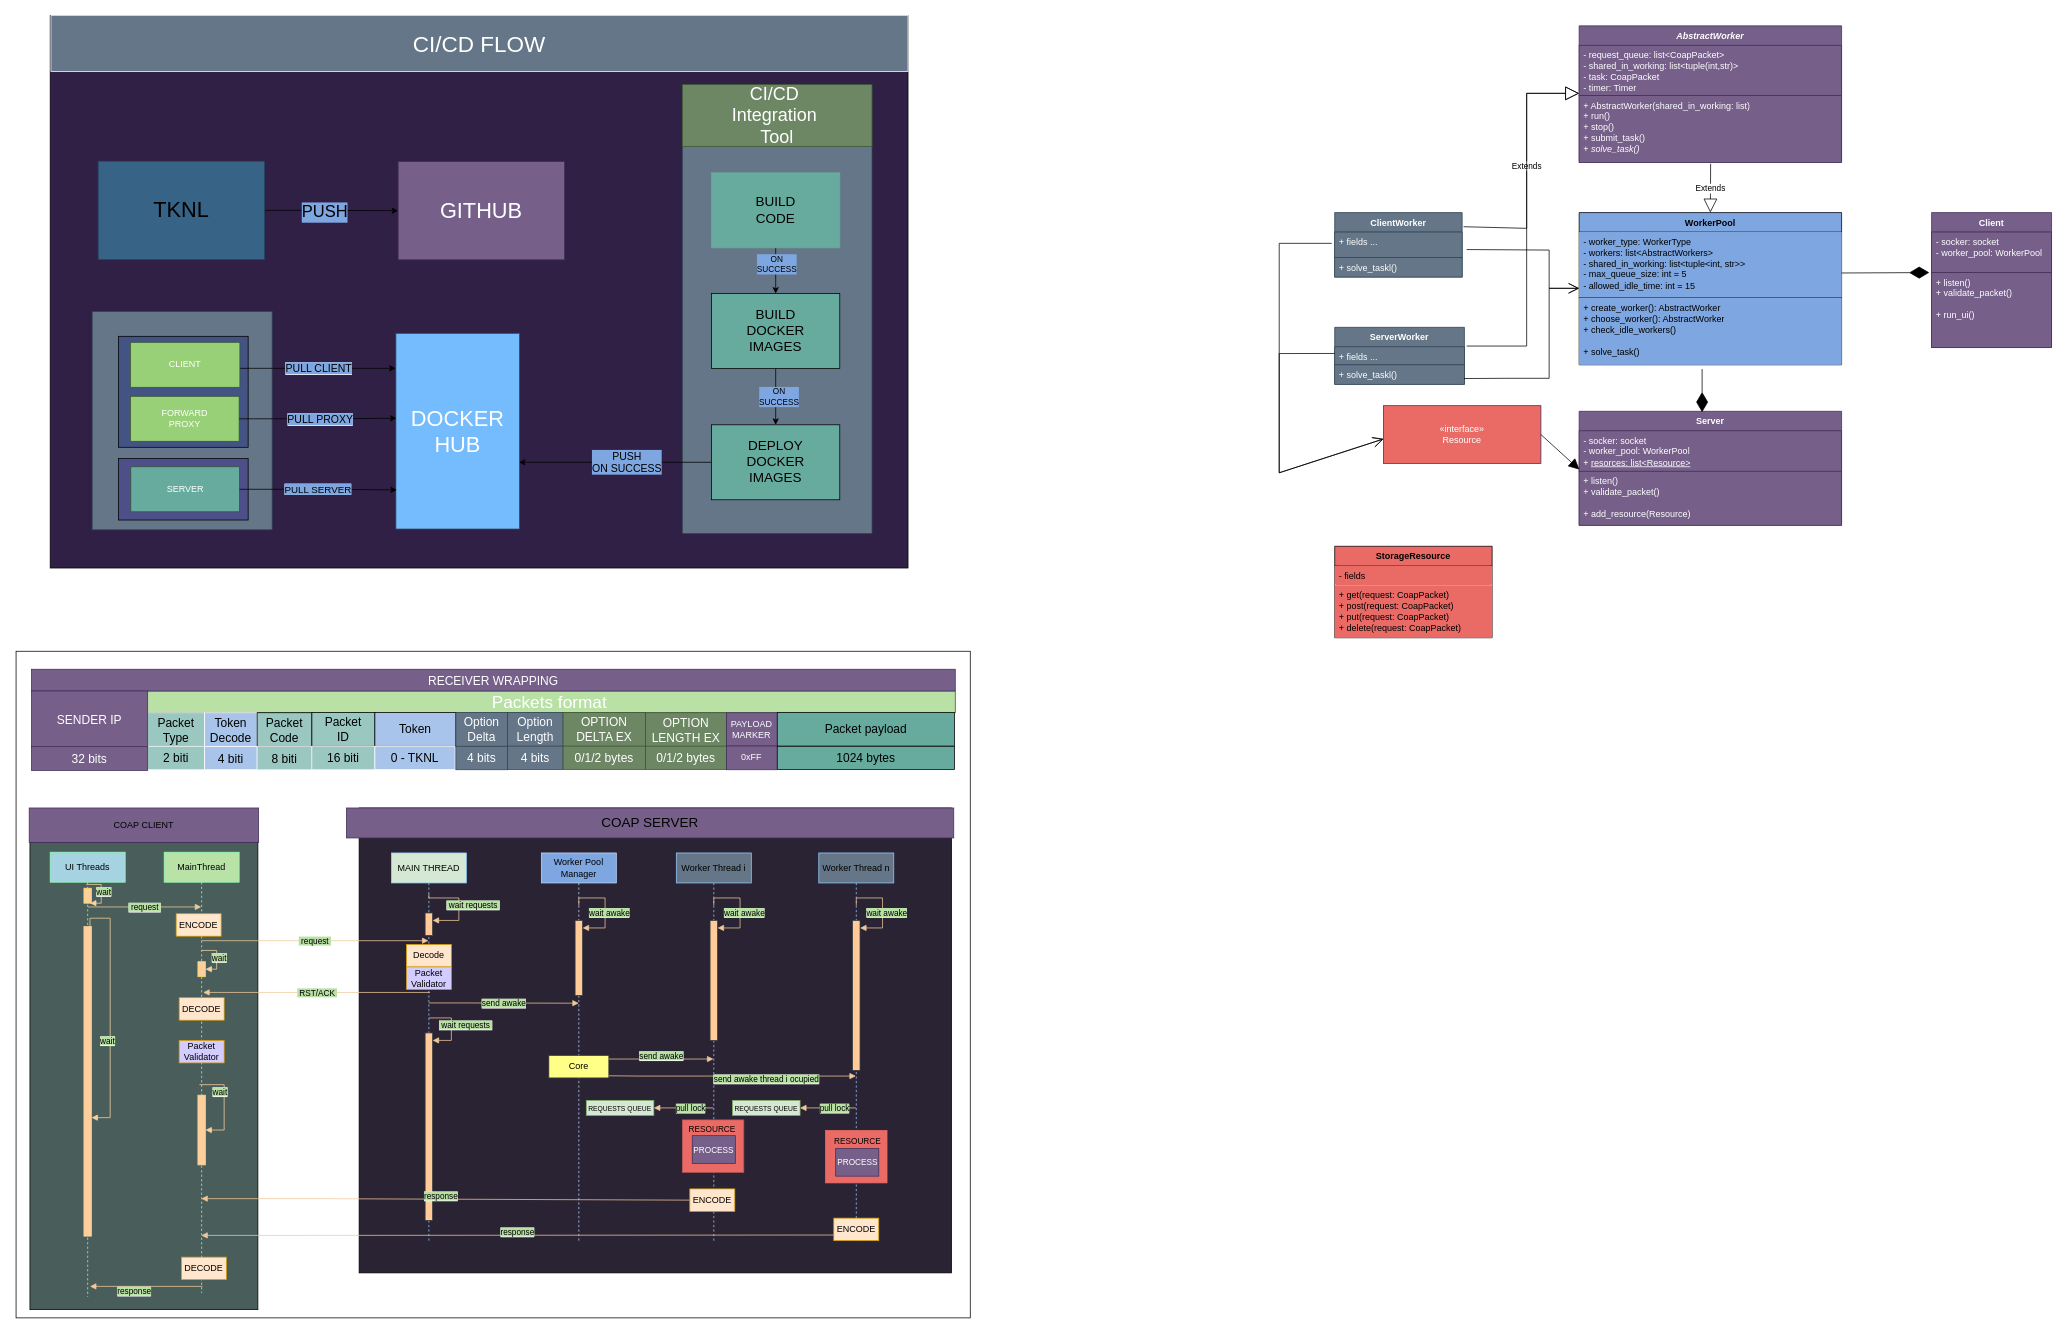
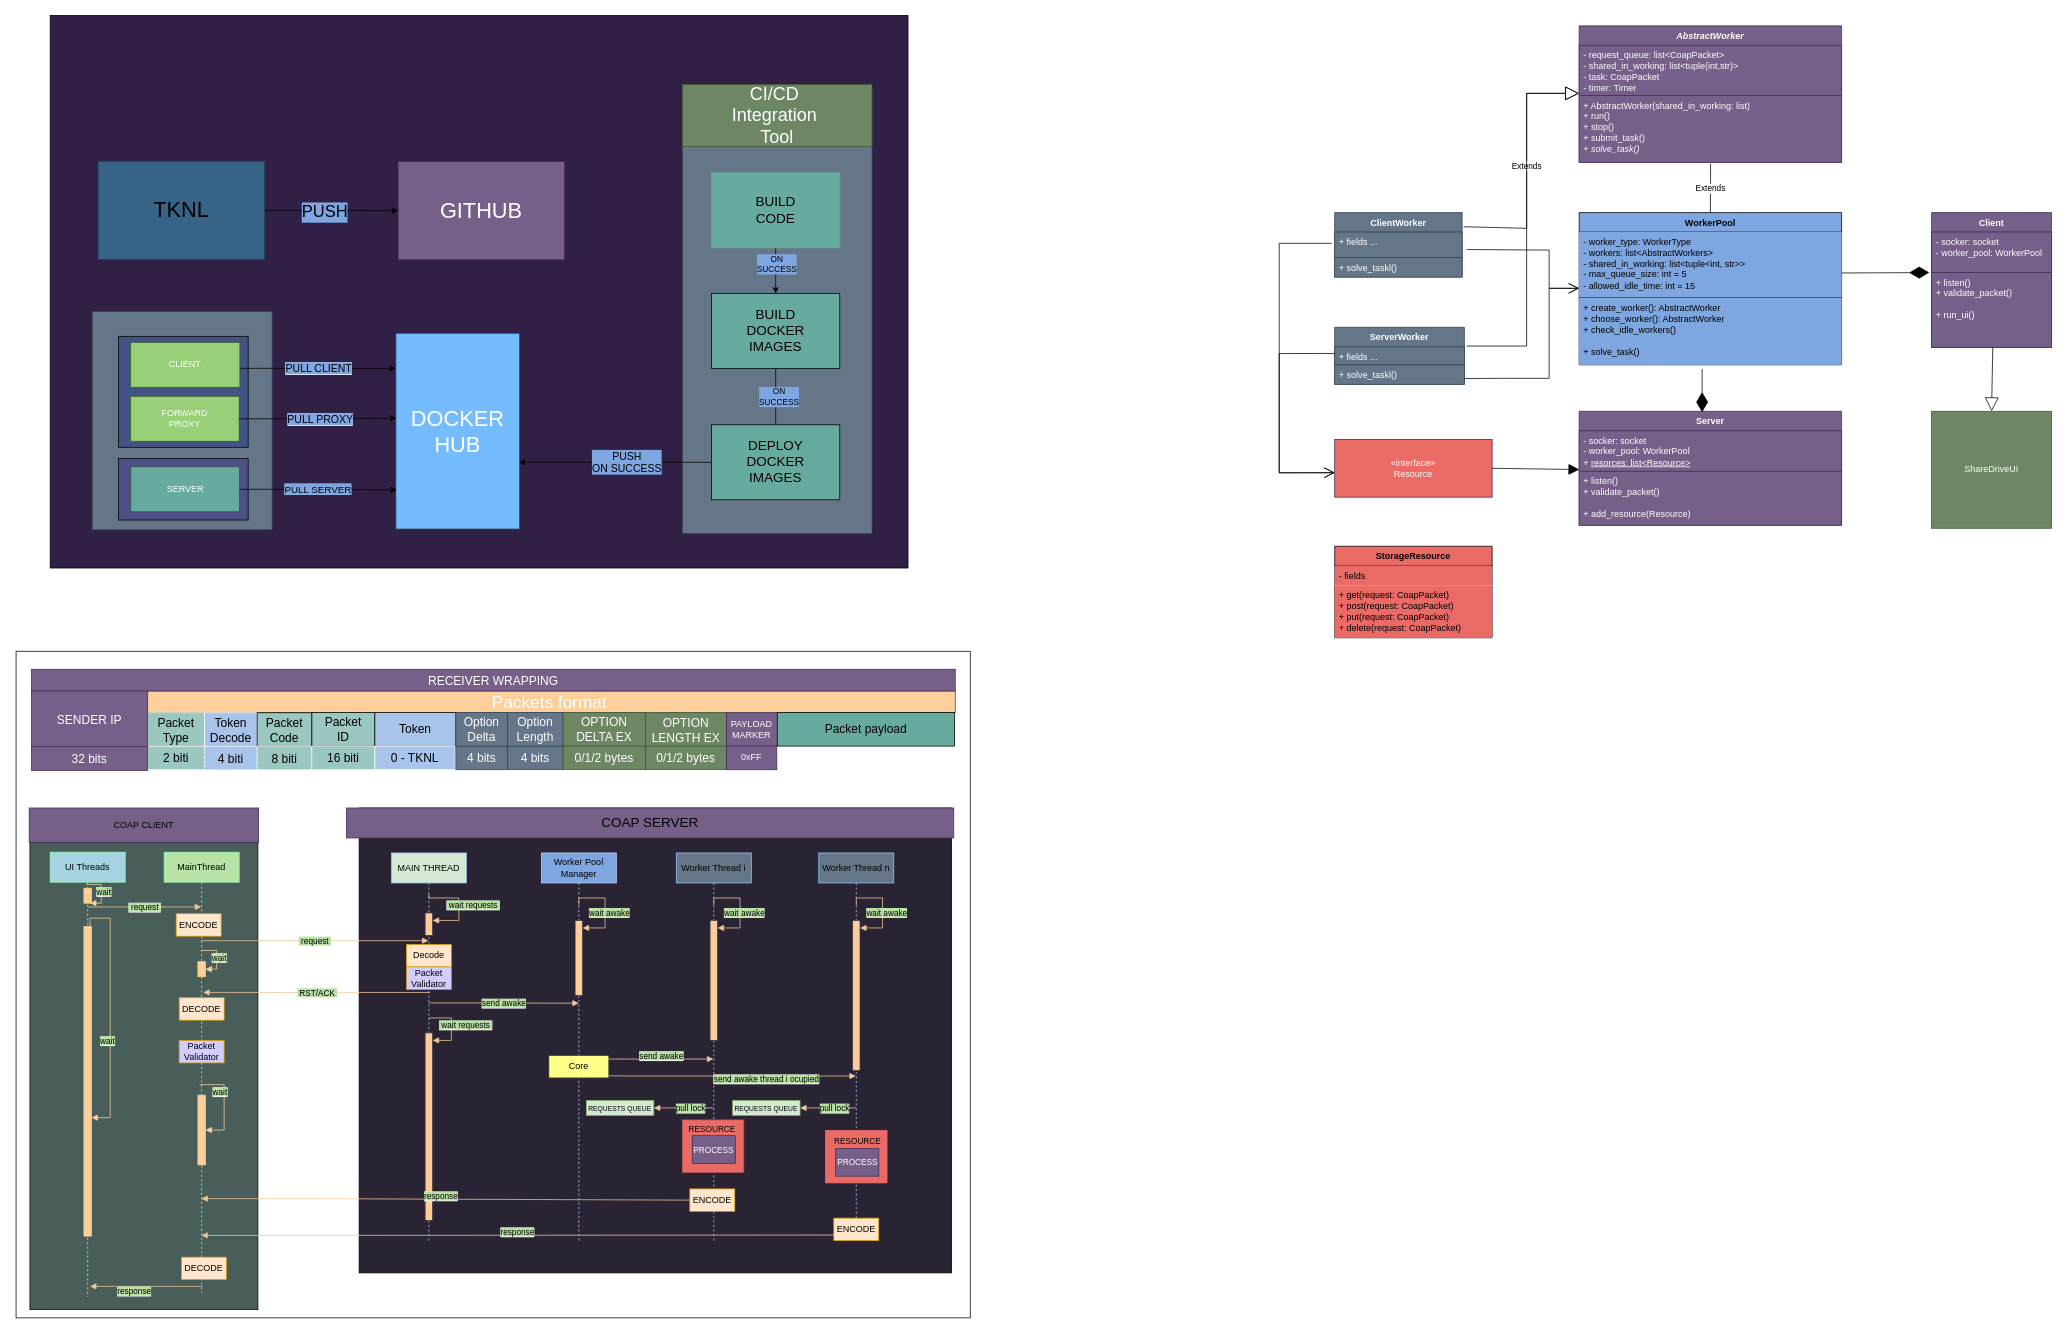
(479, 44) -> none
(1710, 197) -> (1710, 203)
none -> (1992, 373)
(776, 418) -> (776, 420)
(1462, 435) -> (1413, 468)
none -> (1992, 470)
(549, 702) -> (549, 702)
(231, 758) -> (231, 758)
(866, 758) -> none
